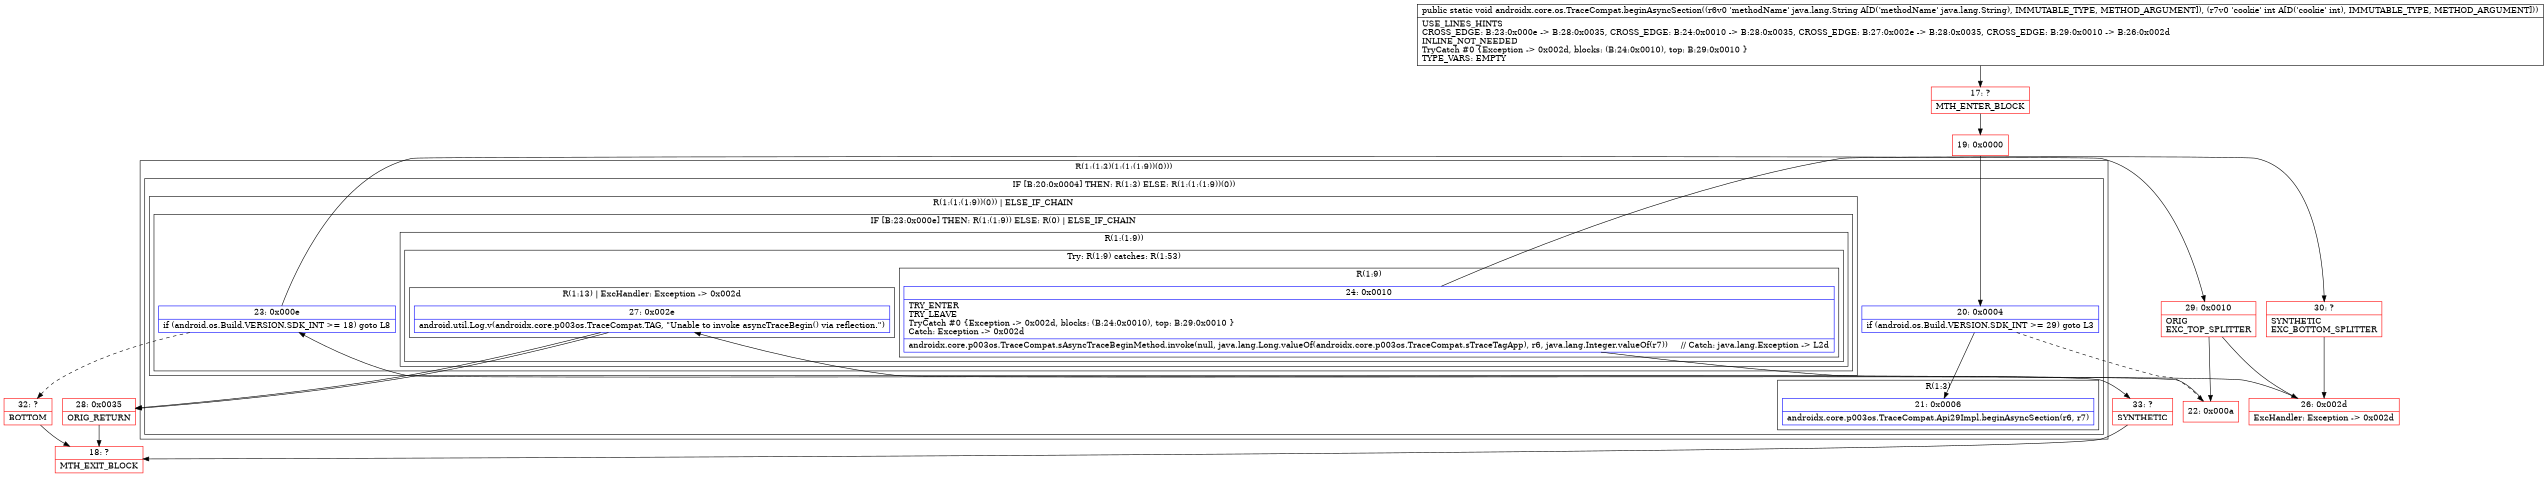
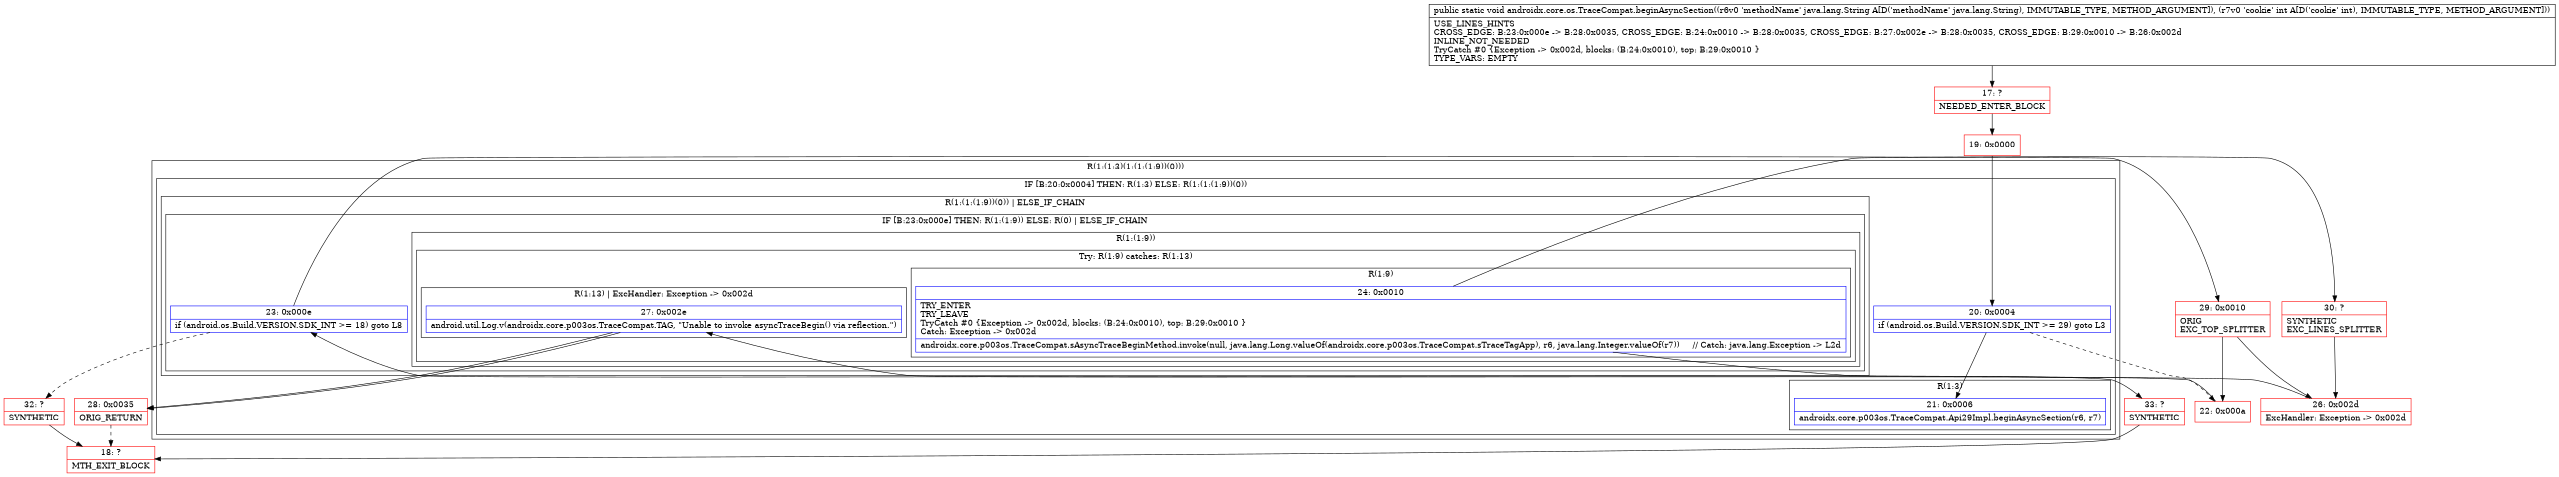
(1980, 107) -> (1992, 107)
(1124, 257) -> (1136, 257)
(2324, 330) -> (2334, 330)
(28, 418) -> (34, 418)
(99, 433) -> (111, 433)
